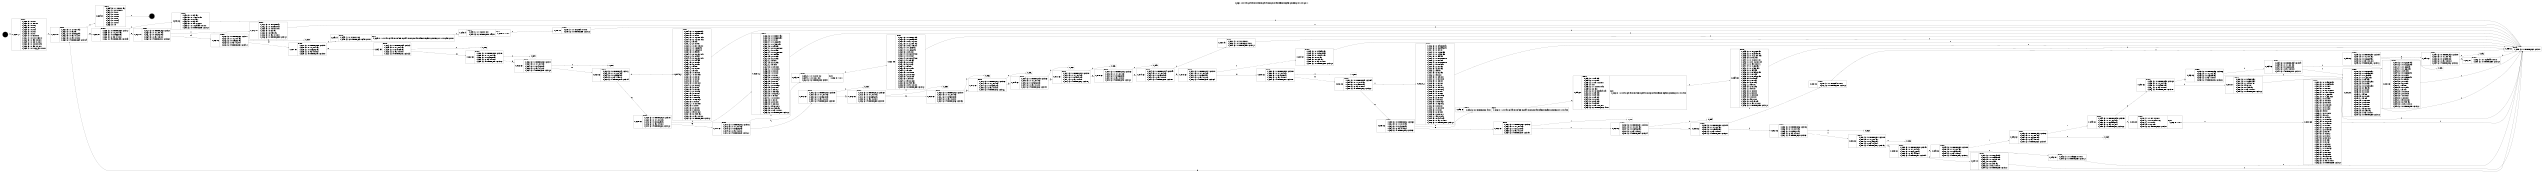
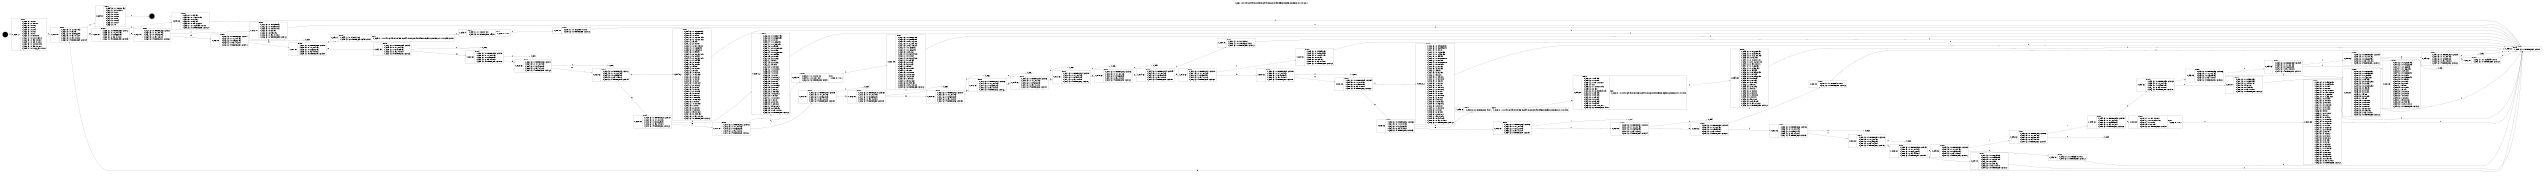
(2322, 72) -> (2322, 63)
(2472, 74) -> (2497, 53)
